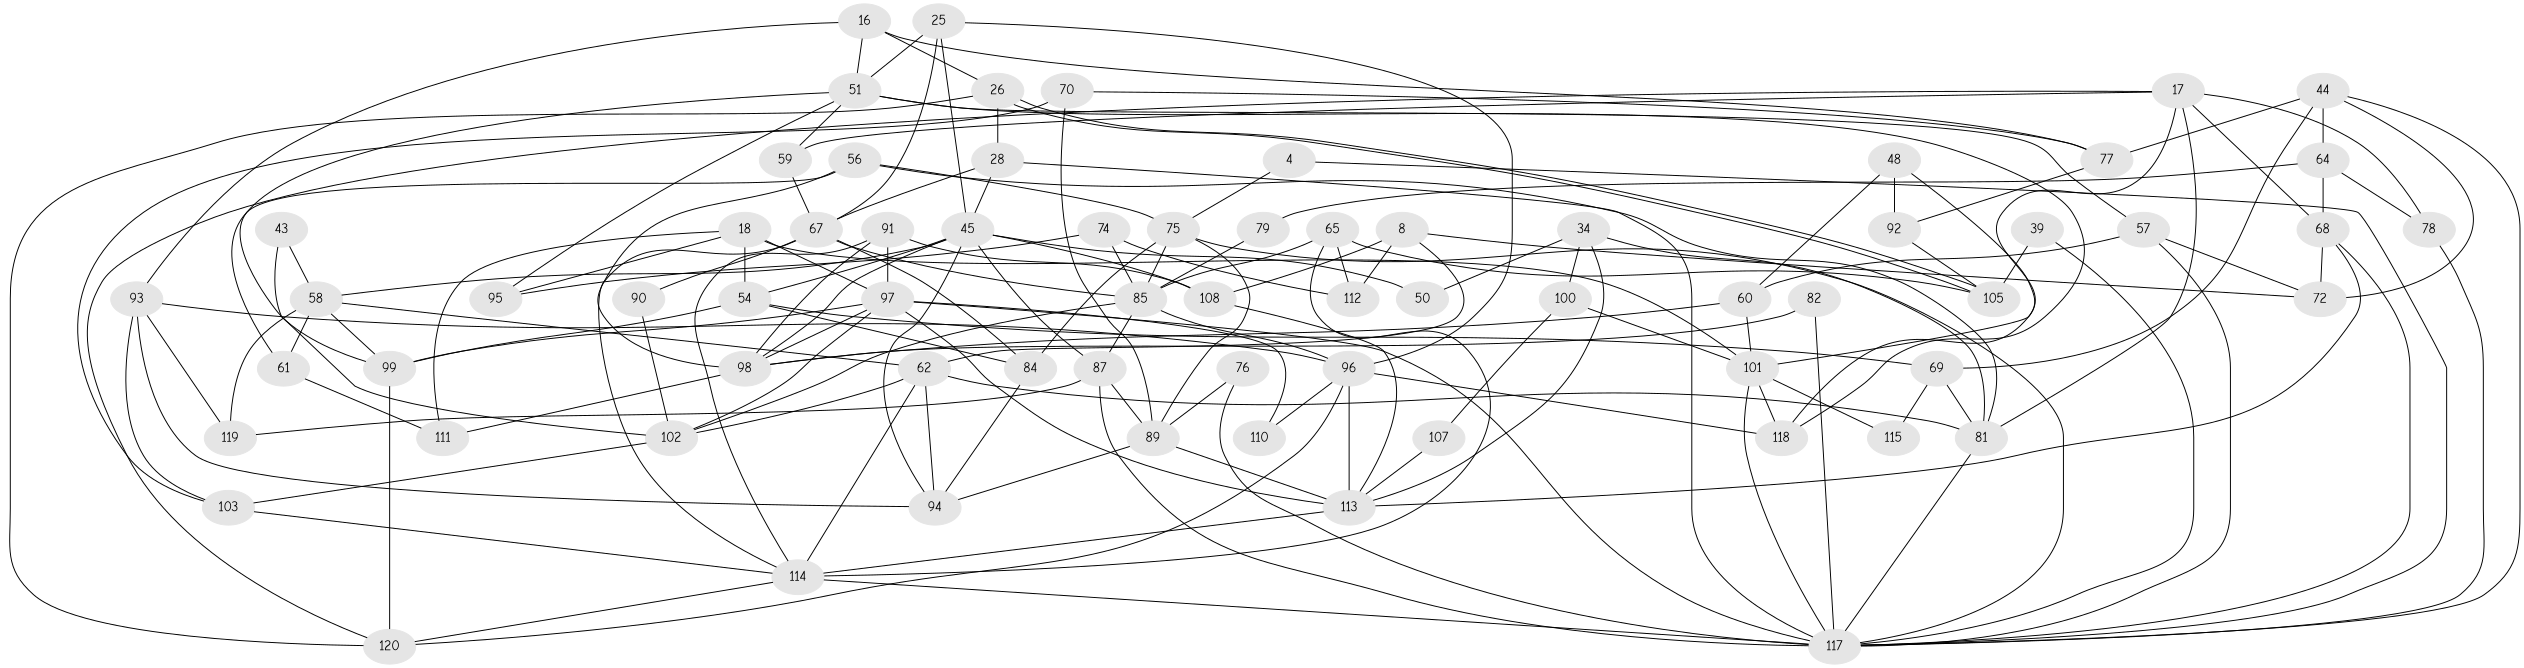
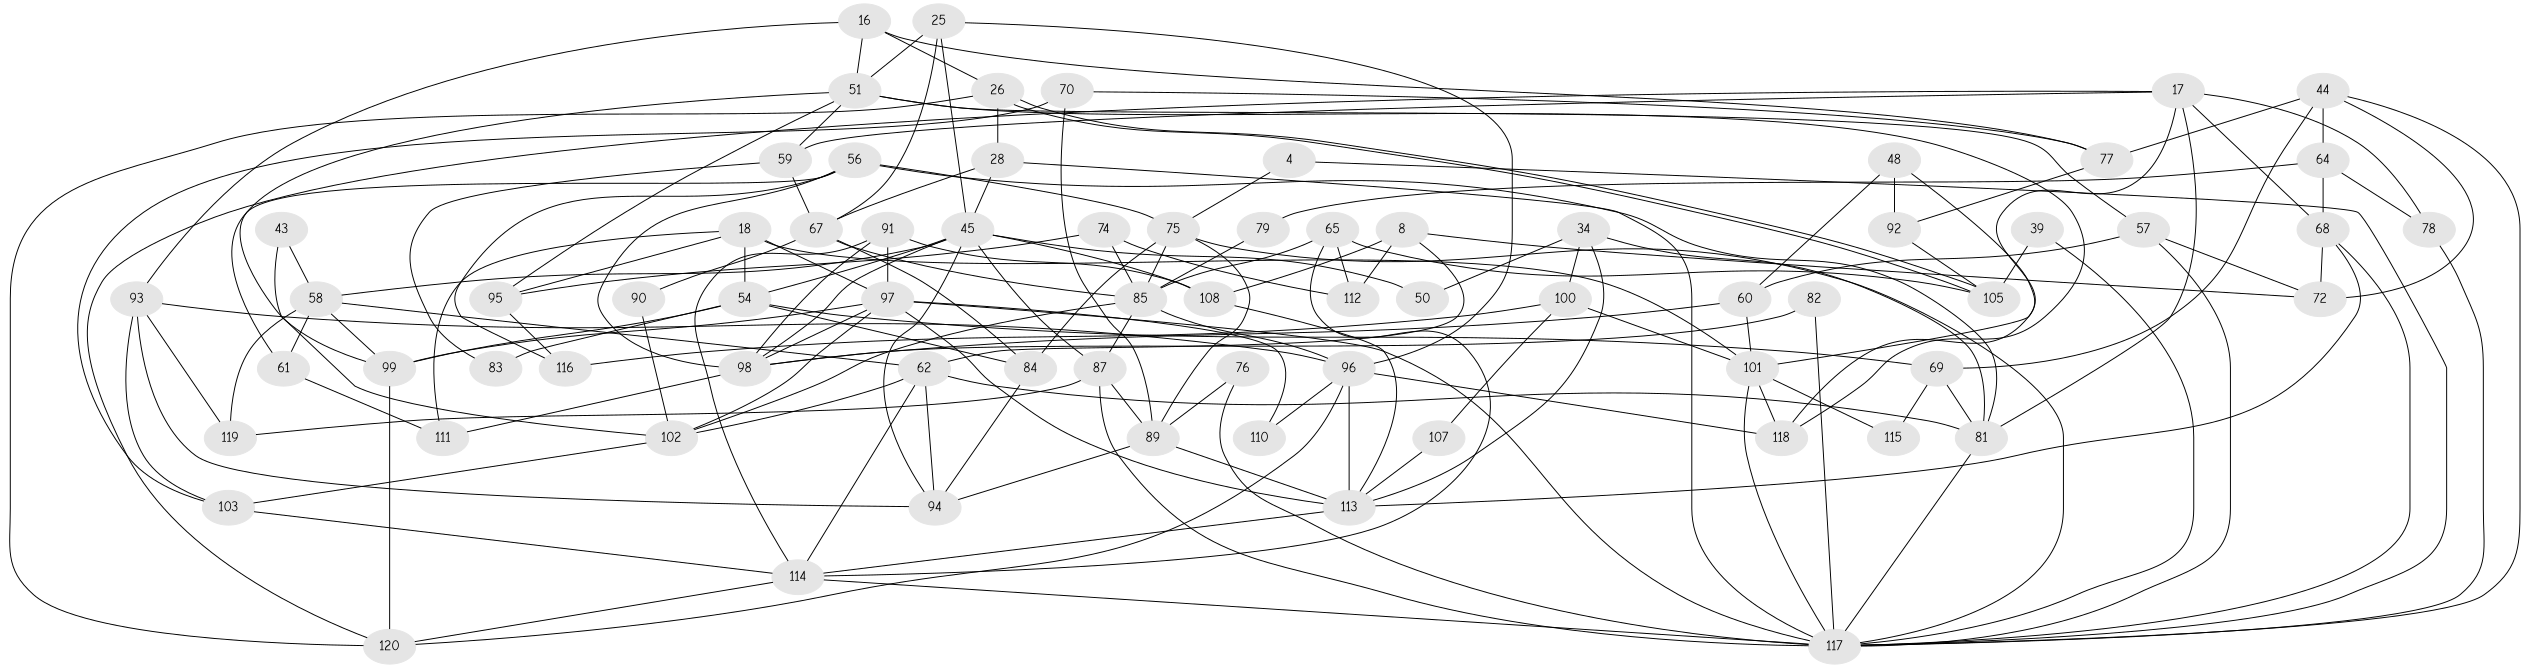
(604, 360) -> none
none -> (496, 369)
none -> (565, 369)
